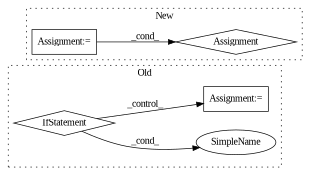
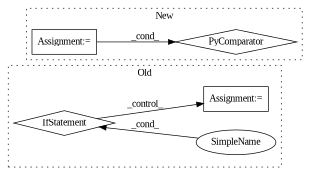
(236, 42) -> (236, 42)
(136, 148) -> (152, 133)
